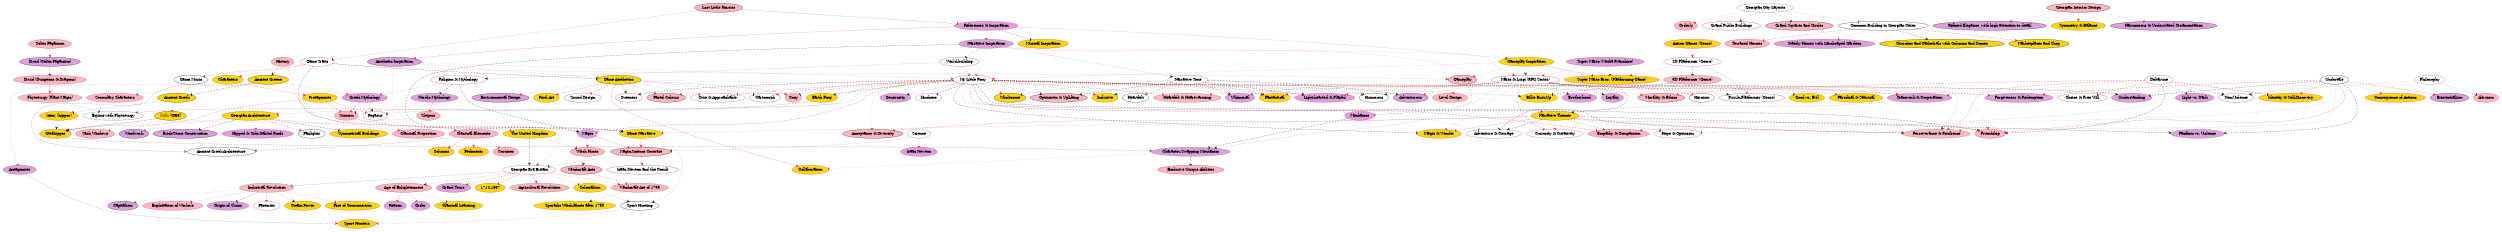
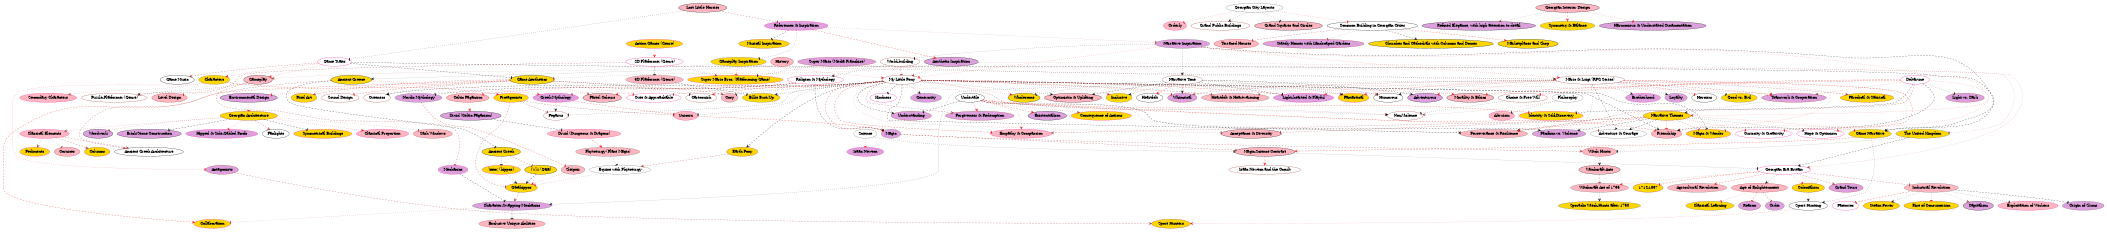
none -> (640, 88)
(2196, 88) -> (1465, 107)
